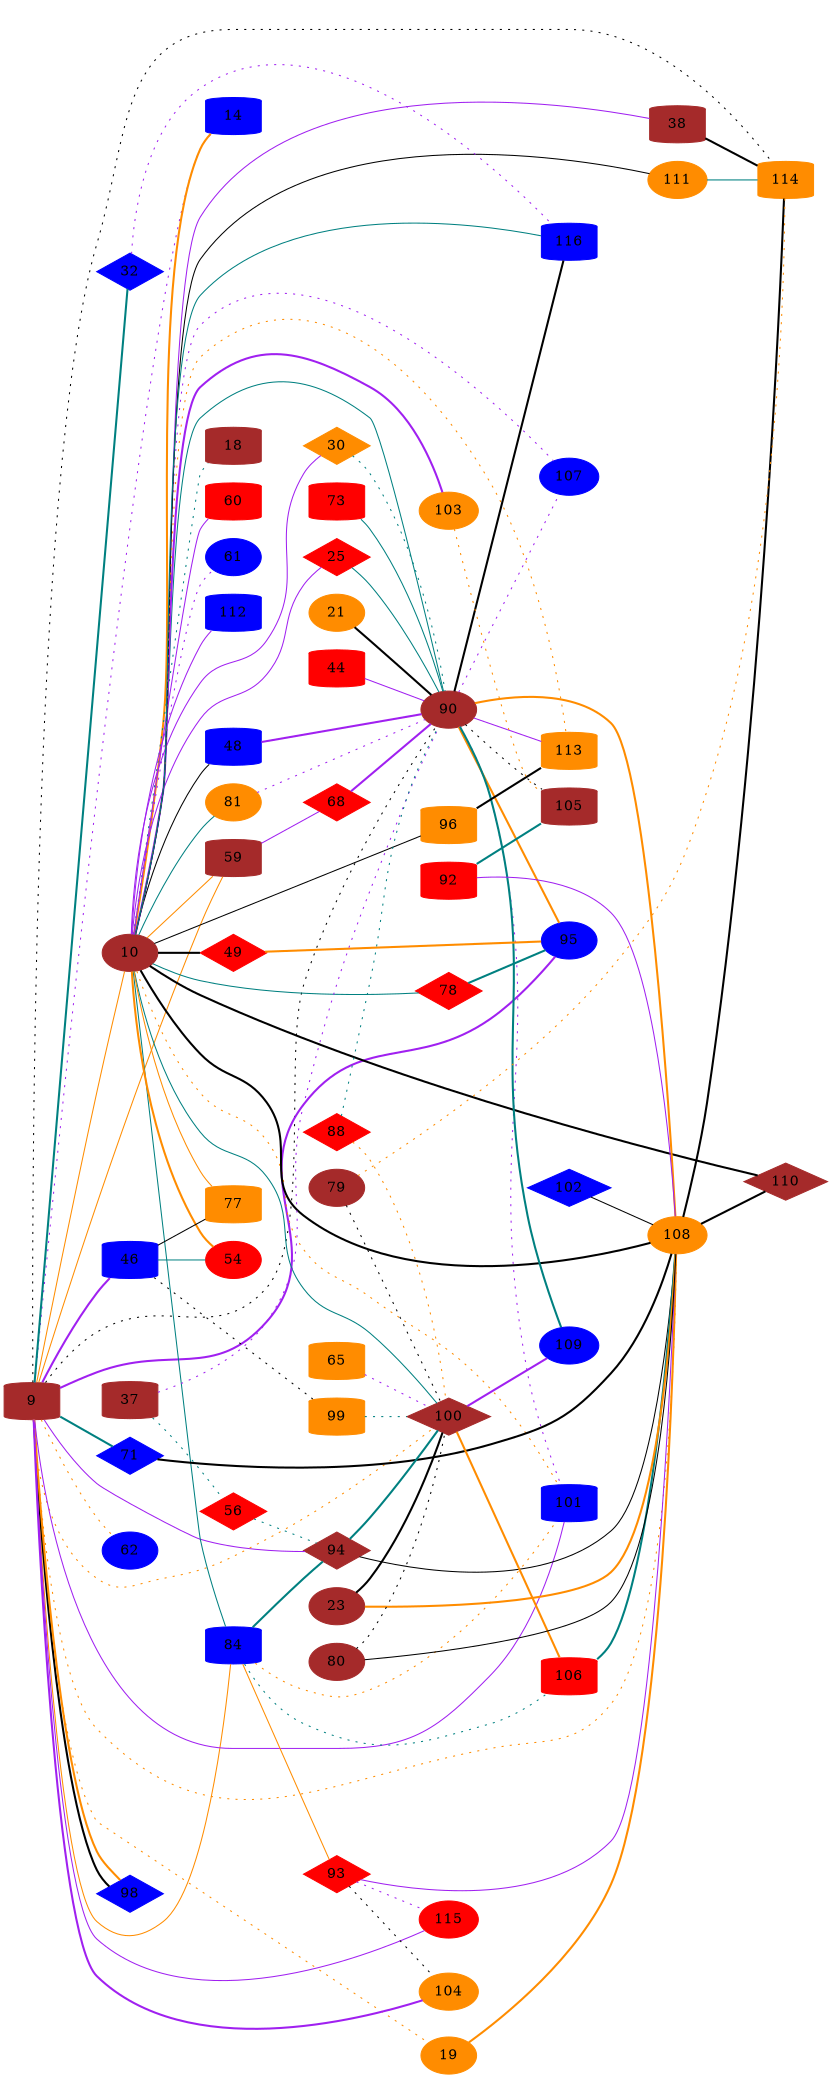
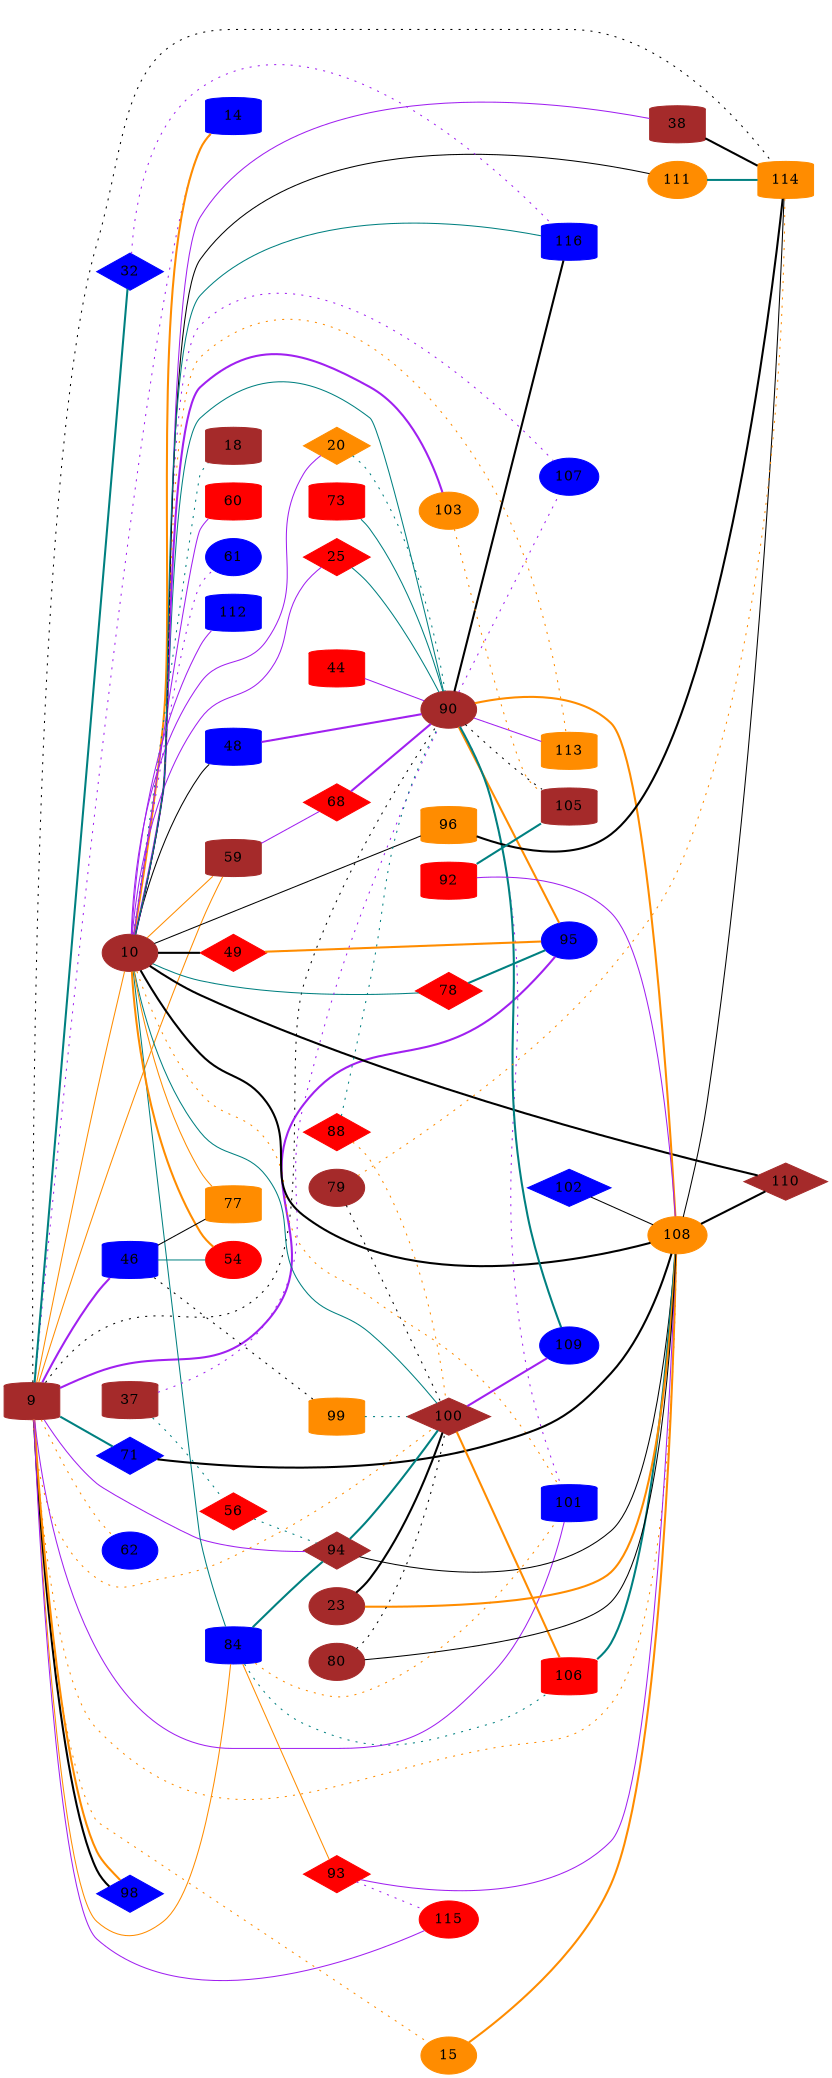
(732, 180) -> (732, 180)
(337, 446) -> (337, 446)
(337, 613) -> none
(752, 710) -> (752, 710)
(509, 788) -> (716, 596)
(233, 802) -> none
(337, 1361) -> none
(449, 1992) -> none
(449, 2056) -> (449, 2056)
